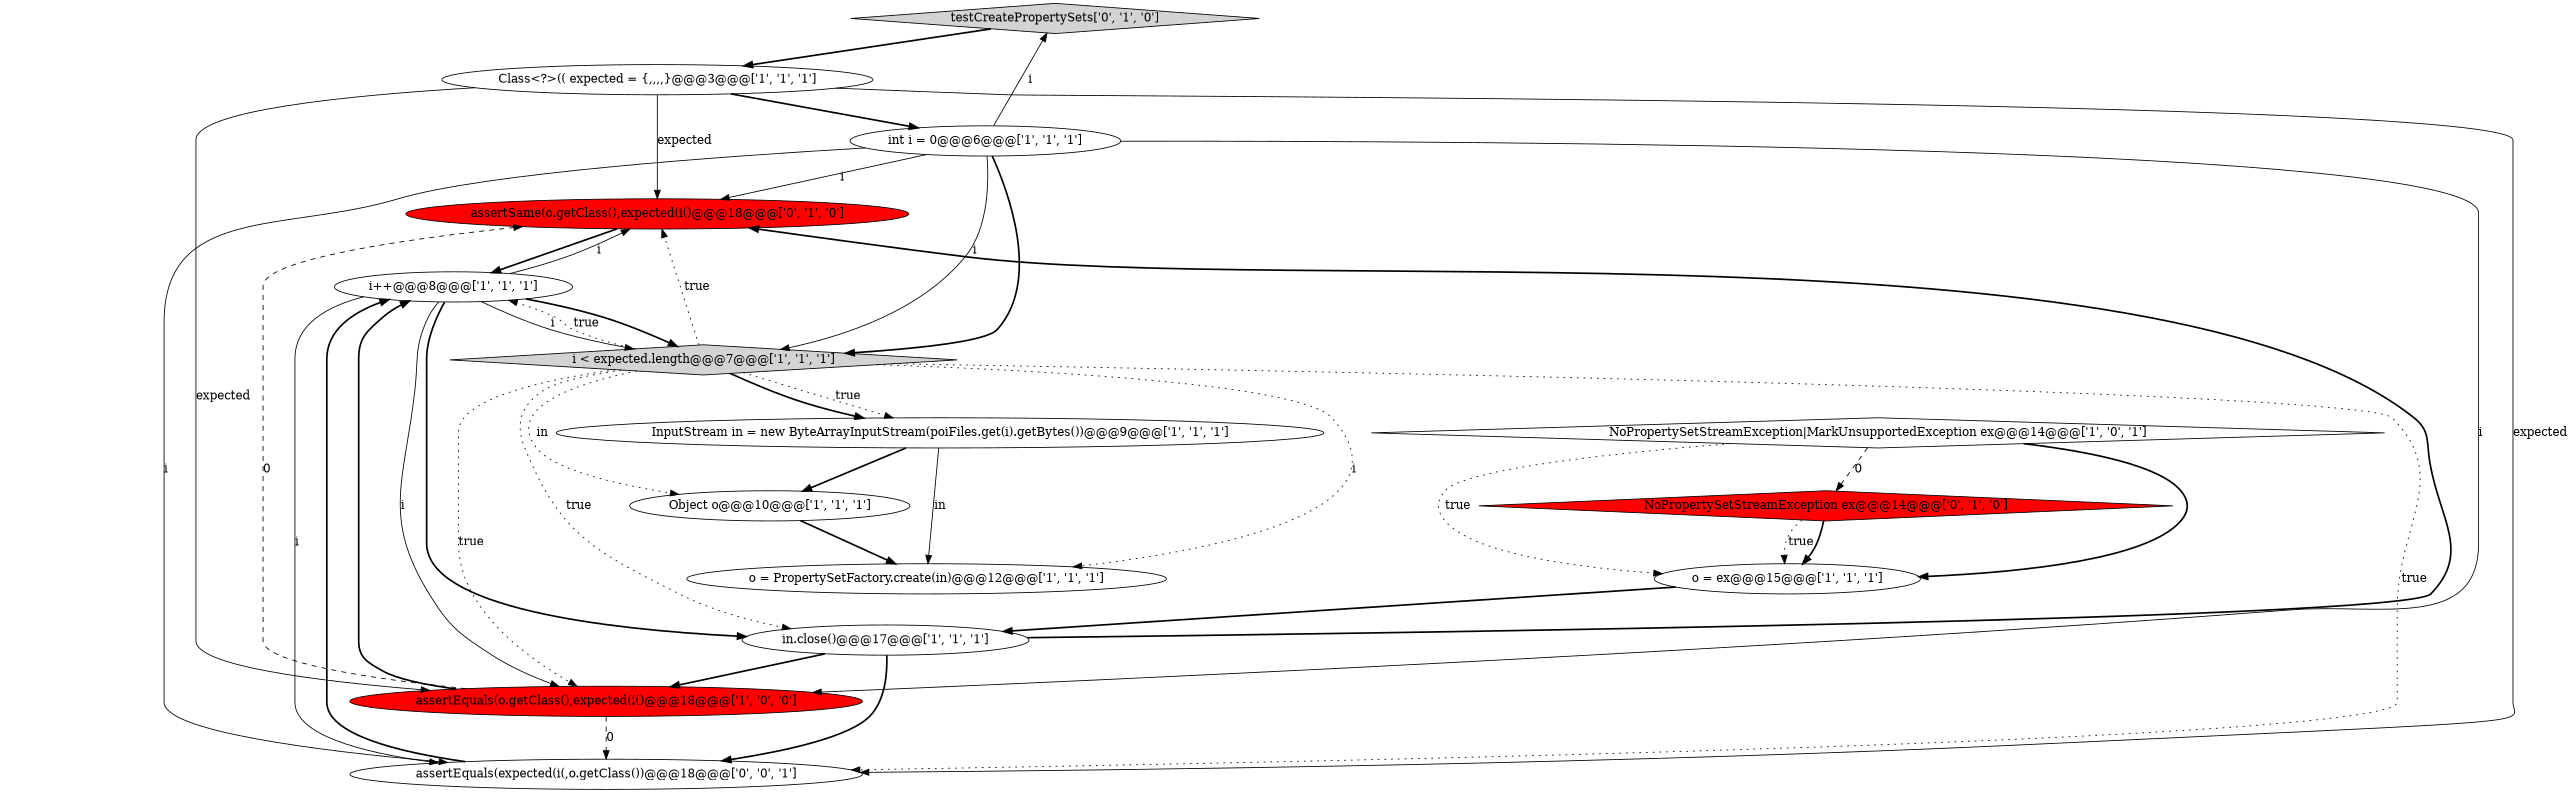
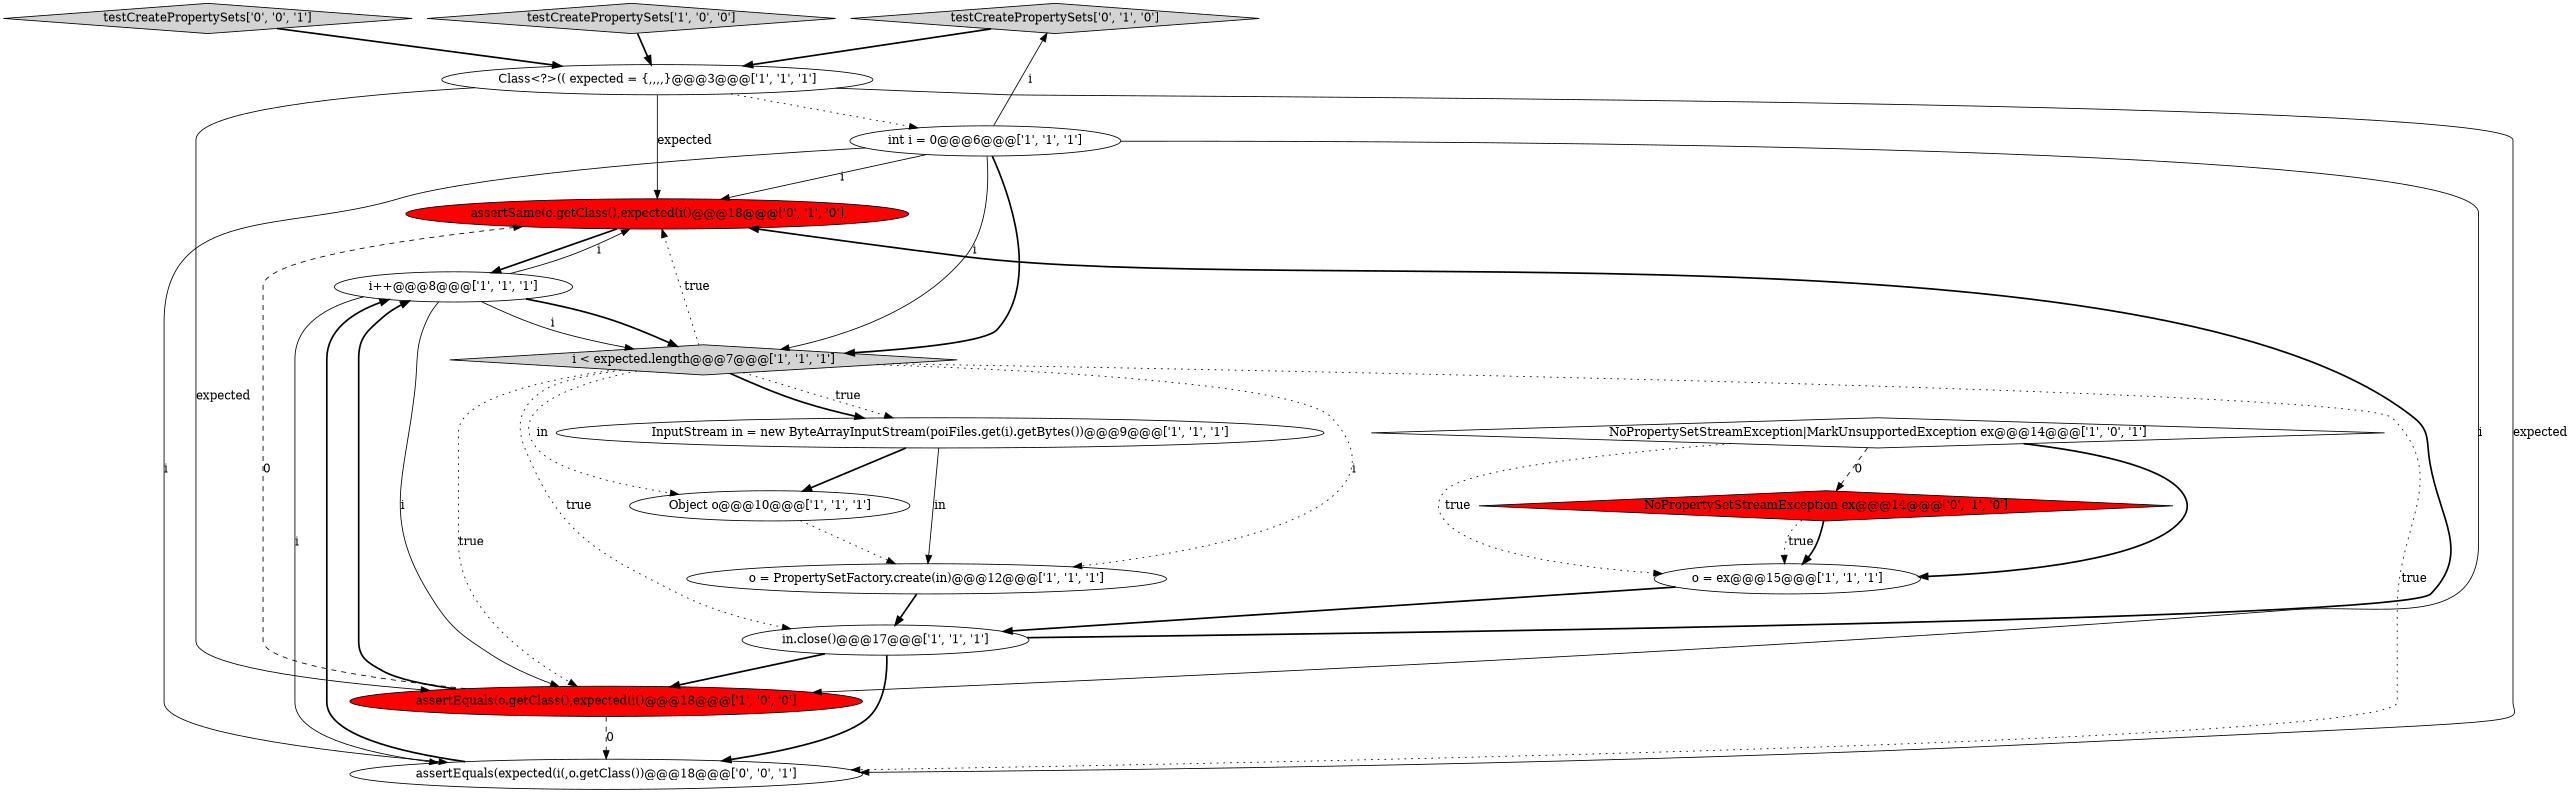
none -> (208, 18)
none -> (631, 18)
(820, 110) -> (820, 110)
(575, 330) -> none
(844, 540) -> (844, 540)
(453, 581) -> (908, 606)
